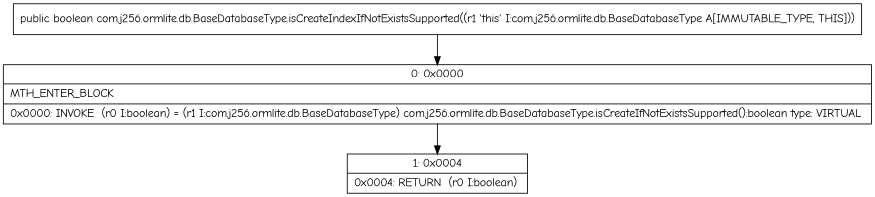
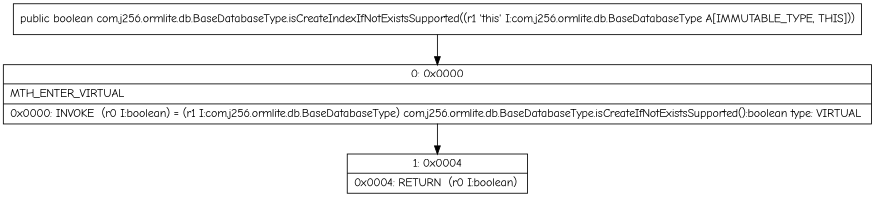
(62, 93) -> (67, 93)
